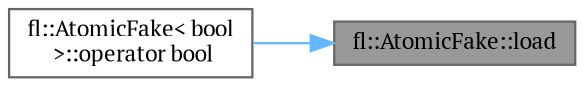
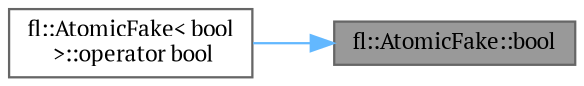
(455, 43) -> (455, 43)
